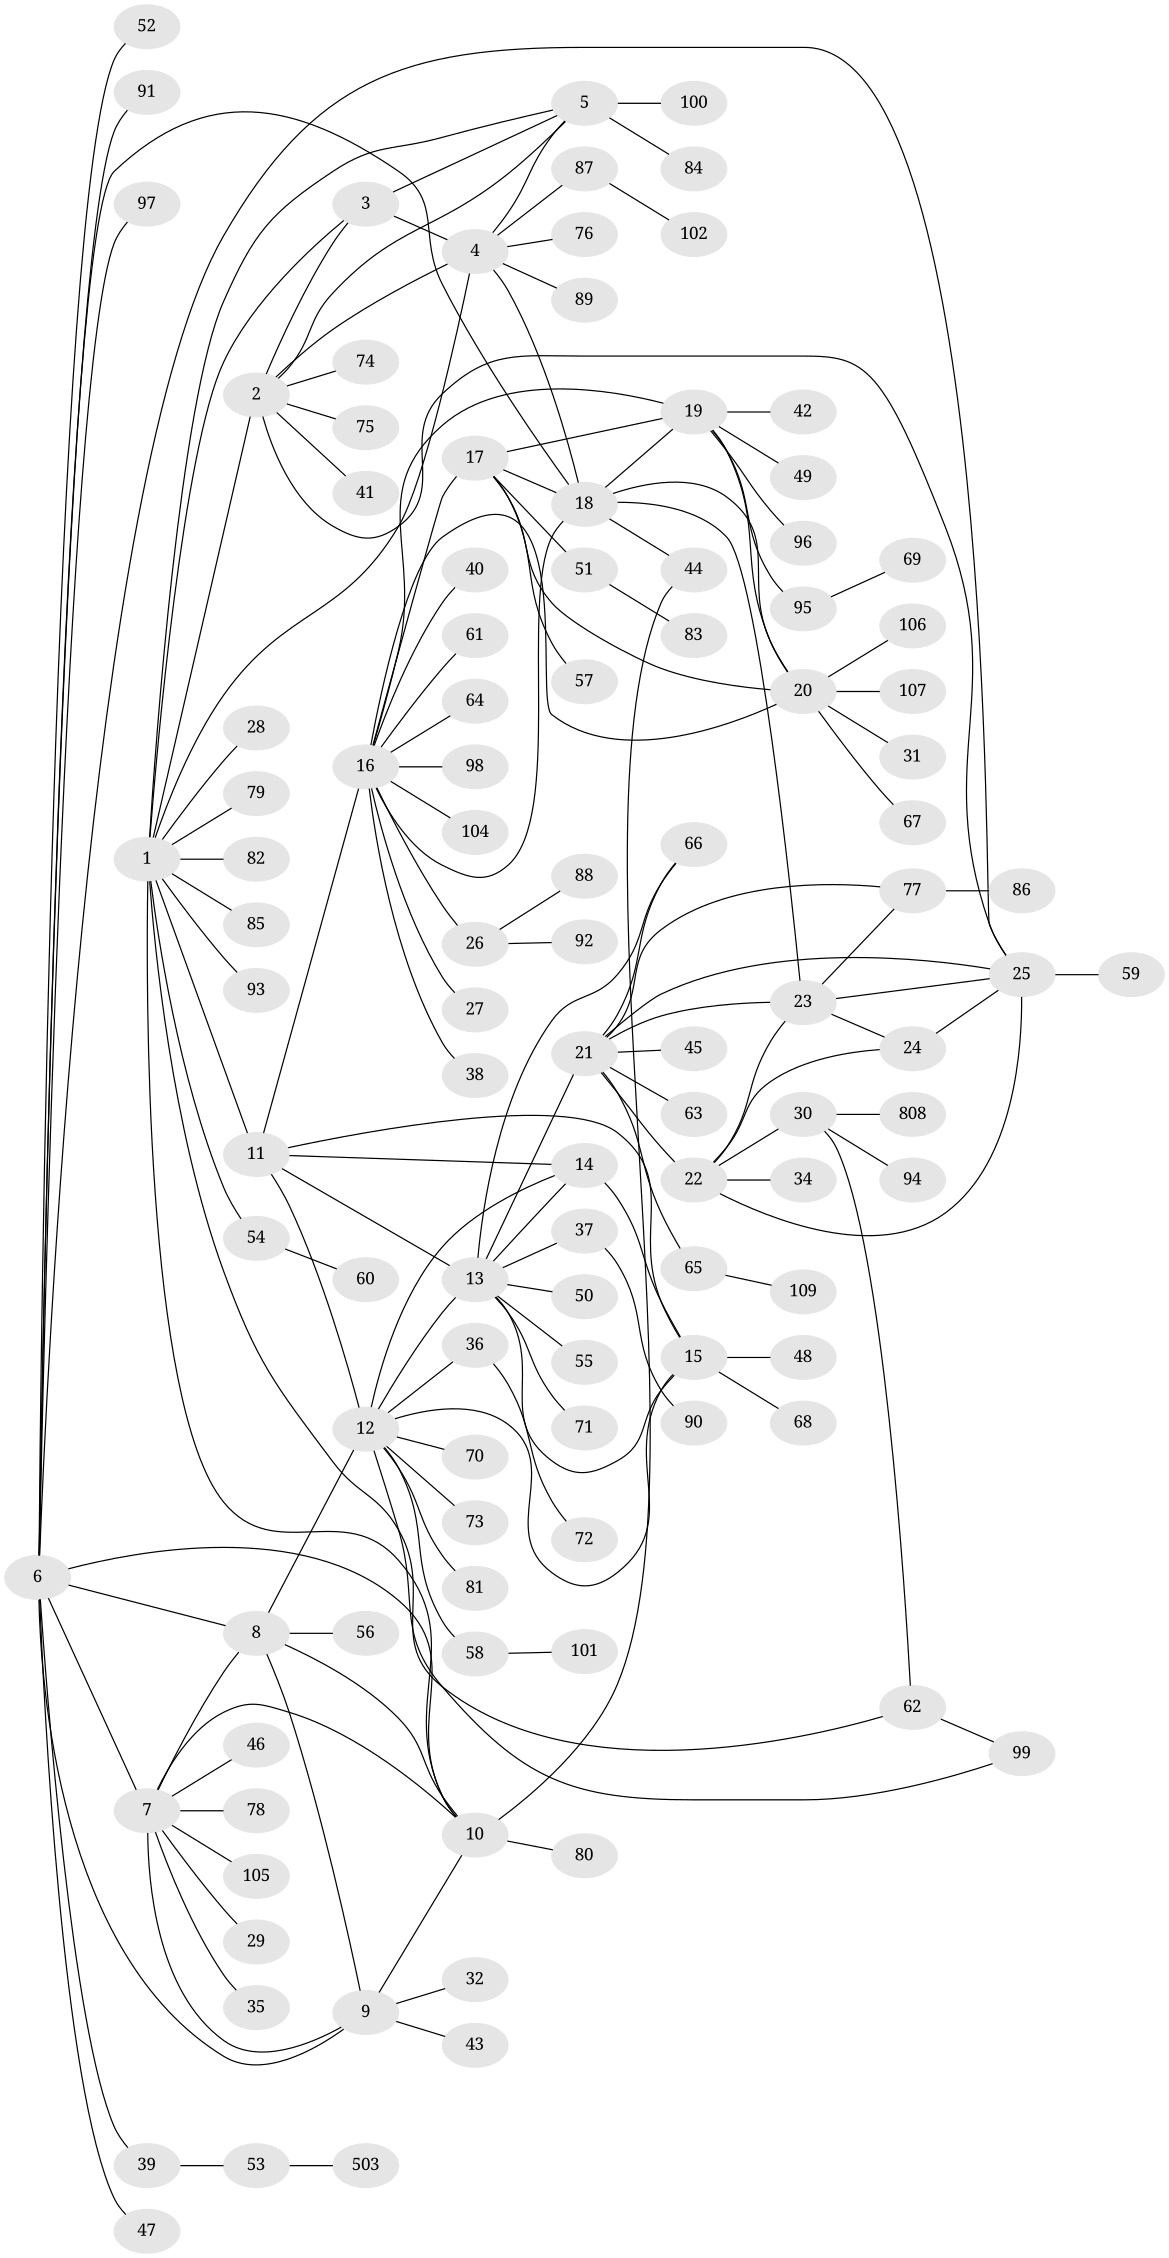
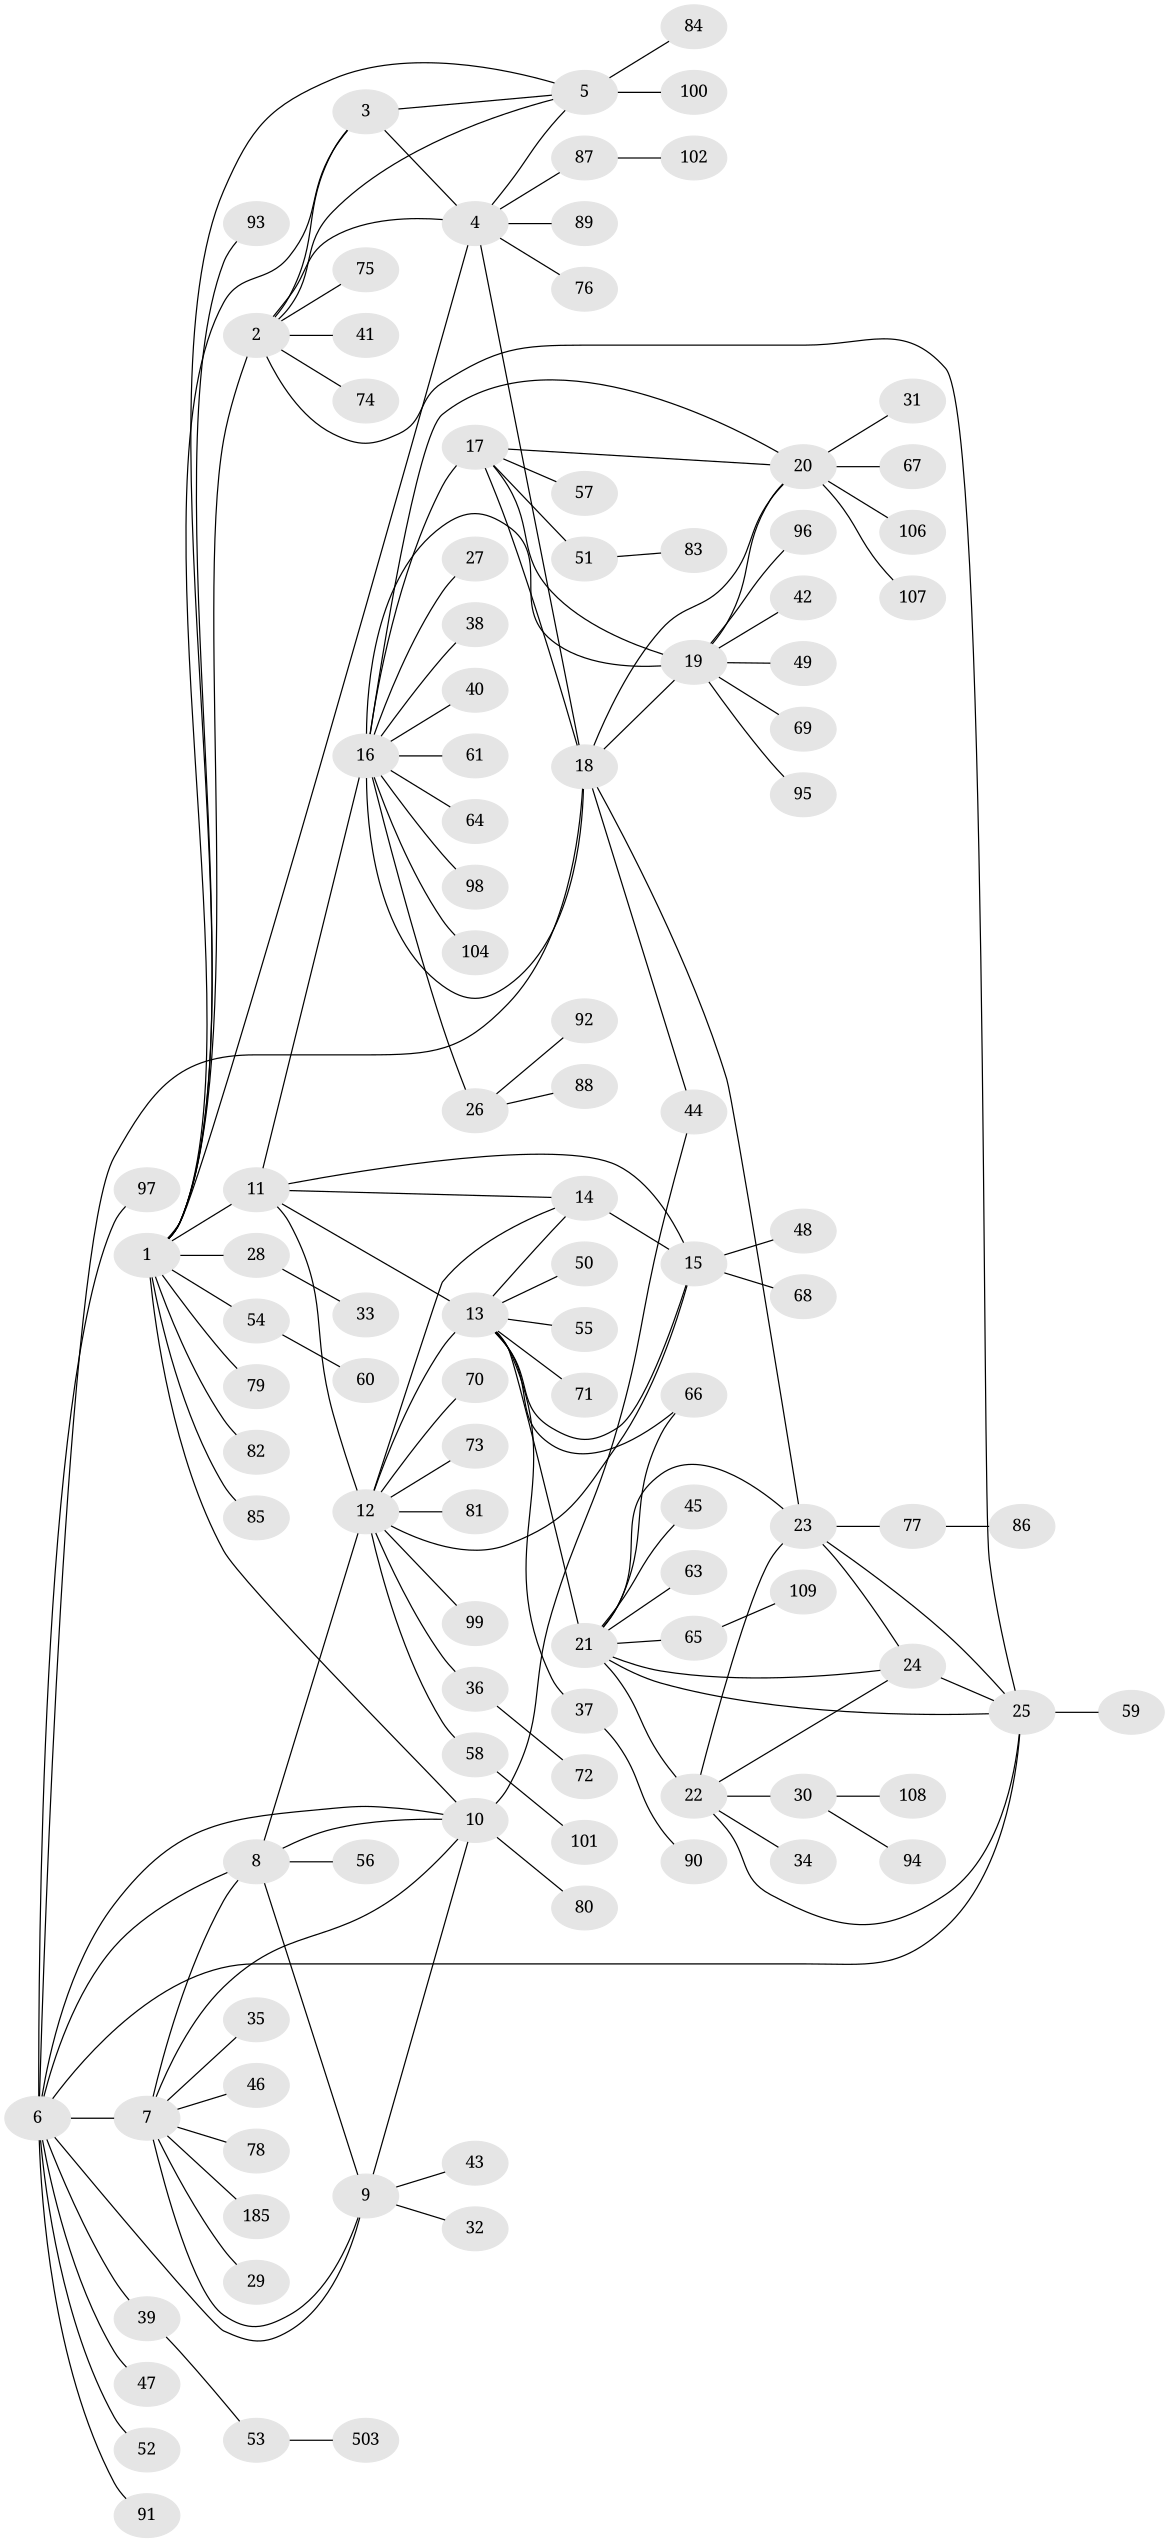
(858, 585) -> (749, 696)
(707, 905) -> (746, 1678)
(913, 1114) -> (913, 1796)
none -> (366, 1315)
(913, 1707) -> none
(256, 1876) -> (256, 2217)
